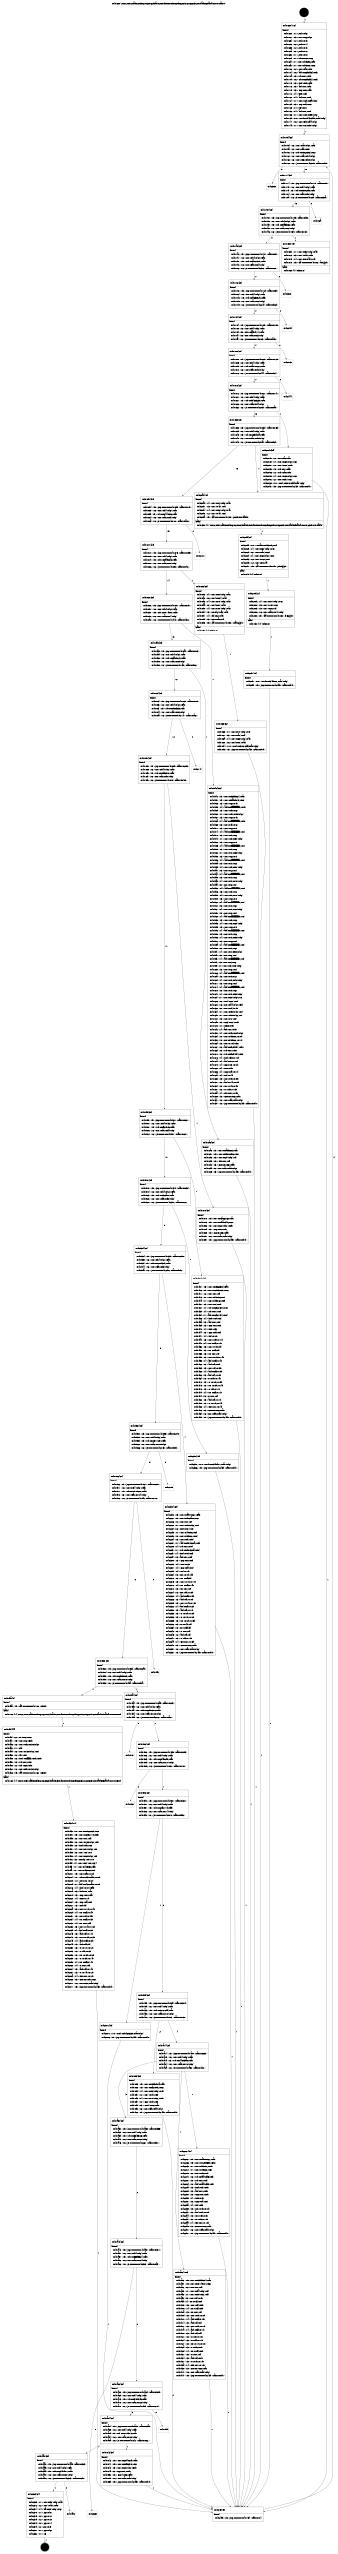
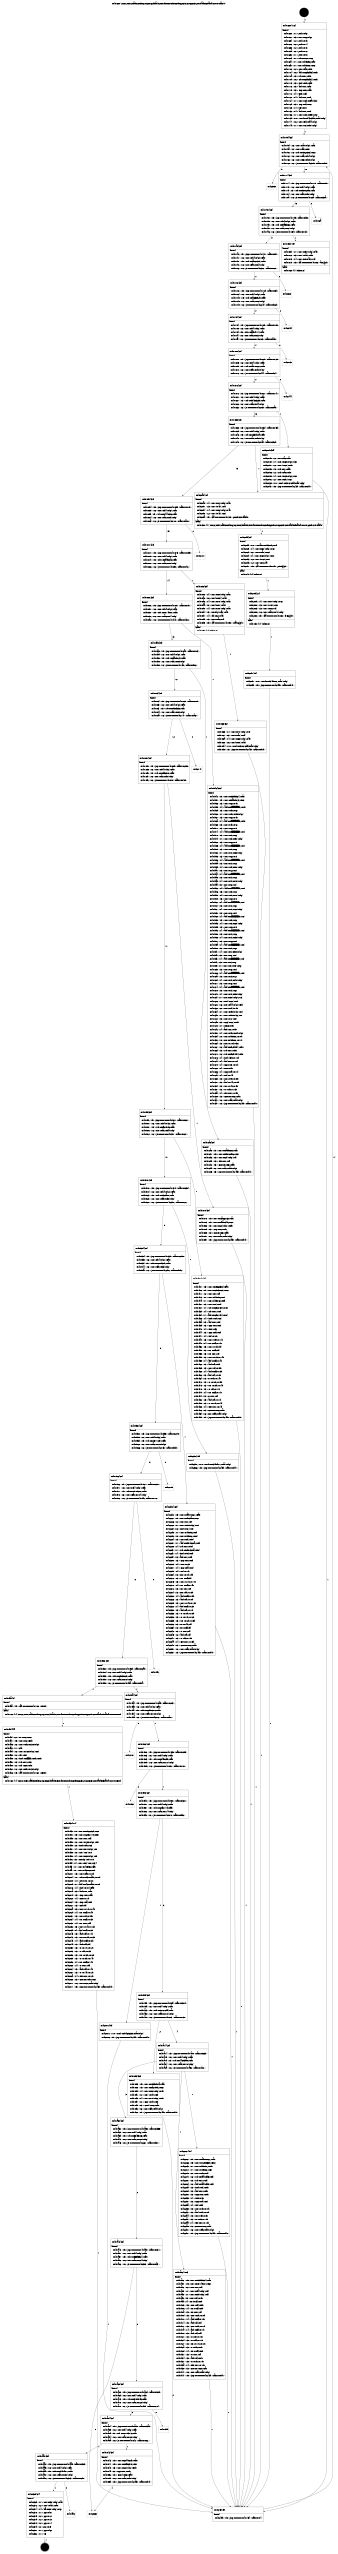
(178, 2500) -> (104, 2498)
